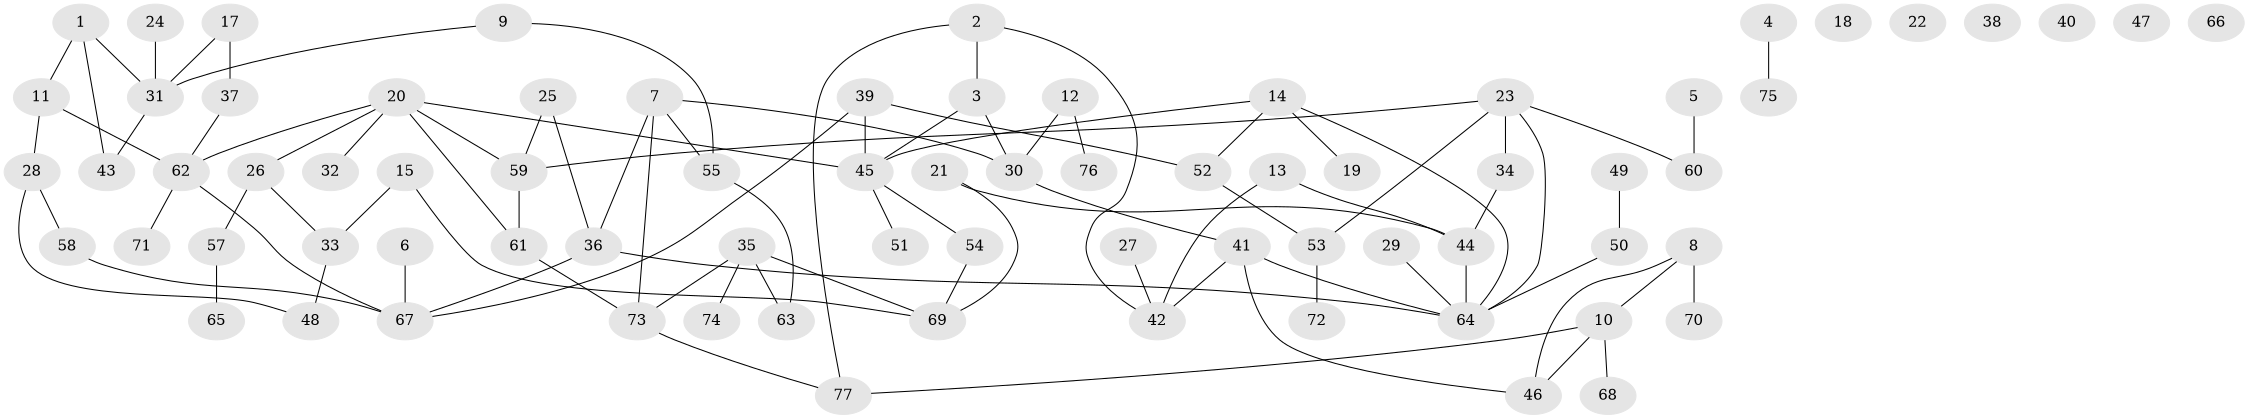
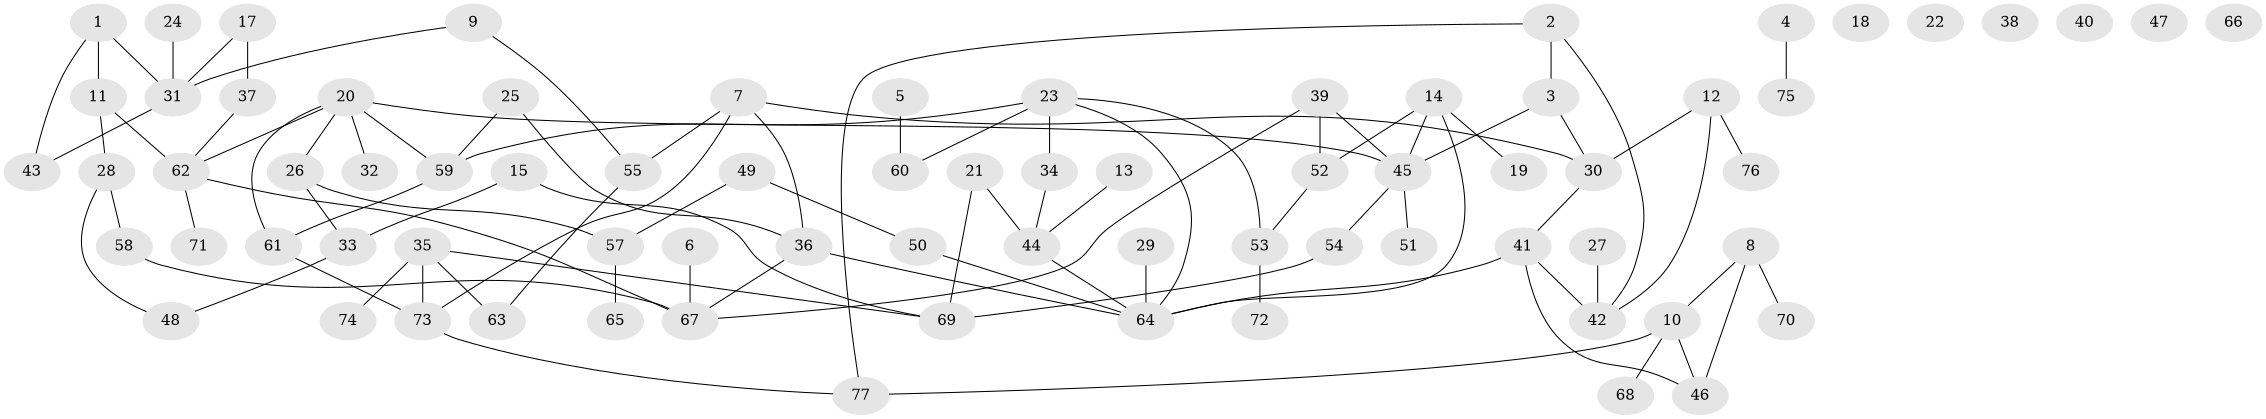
none -> (688, 205)
(1204, 229) -> (1689, 226)
